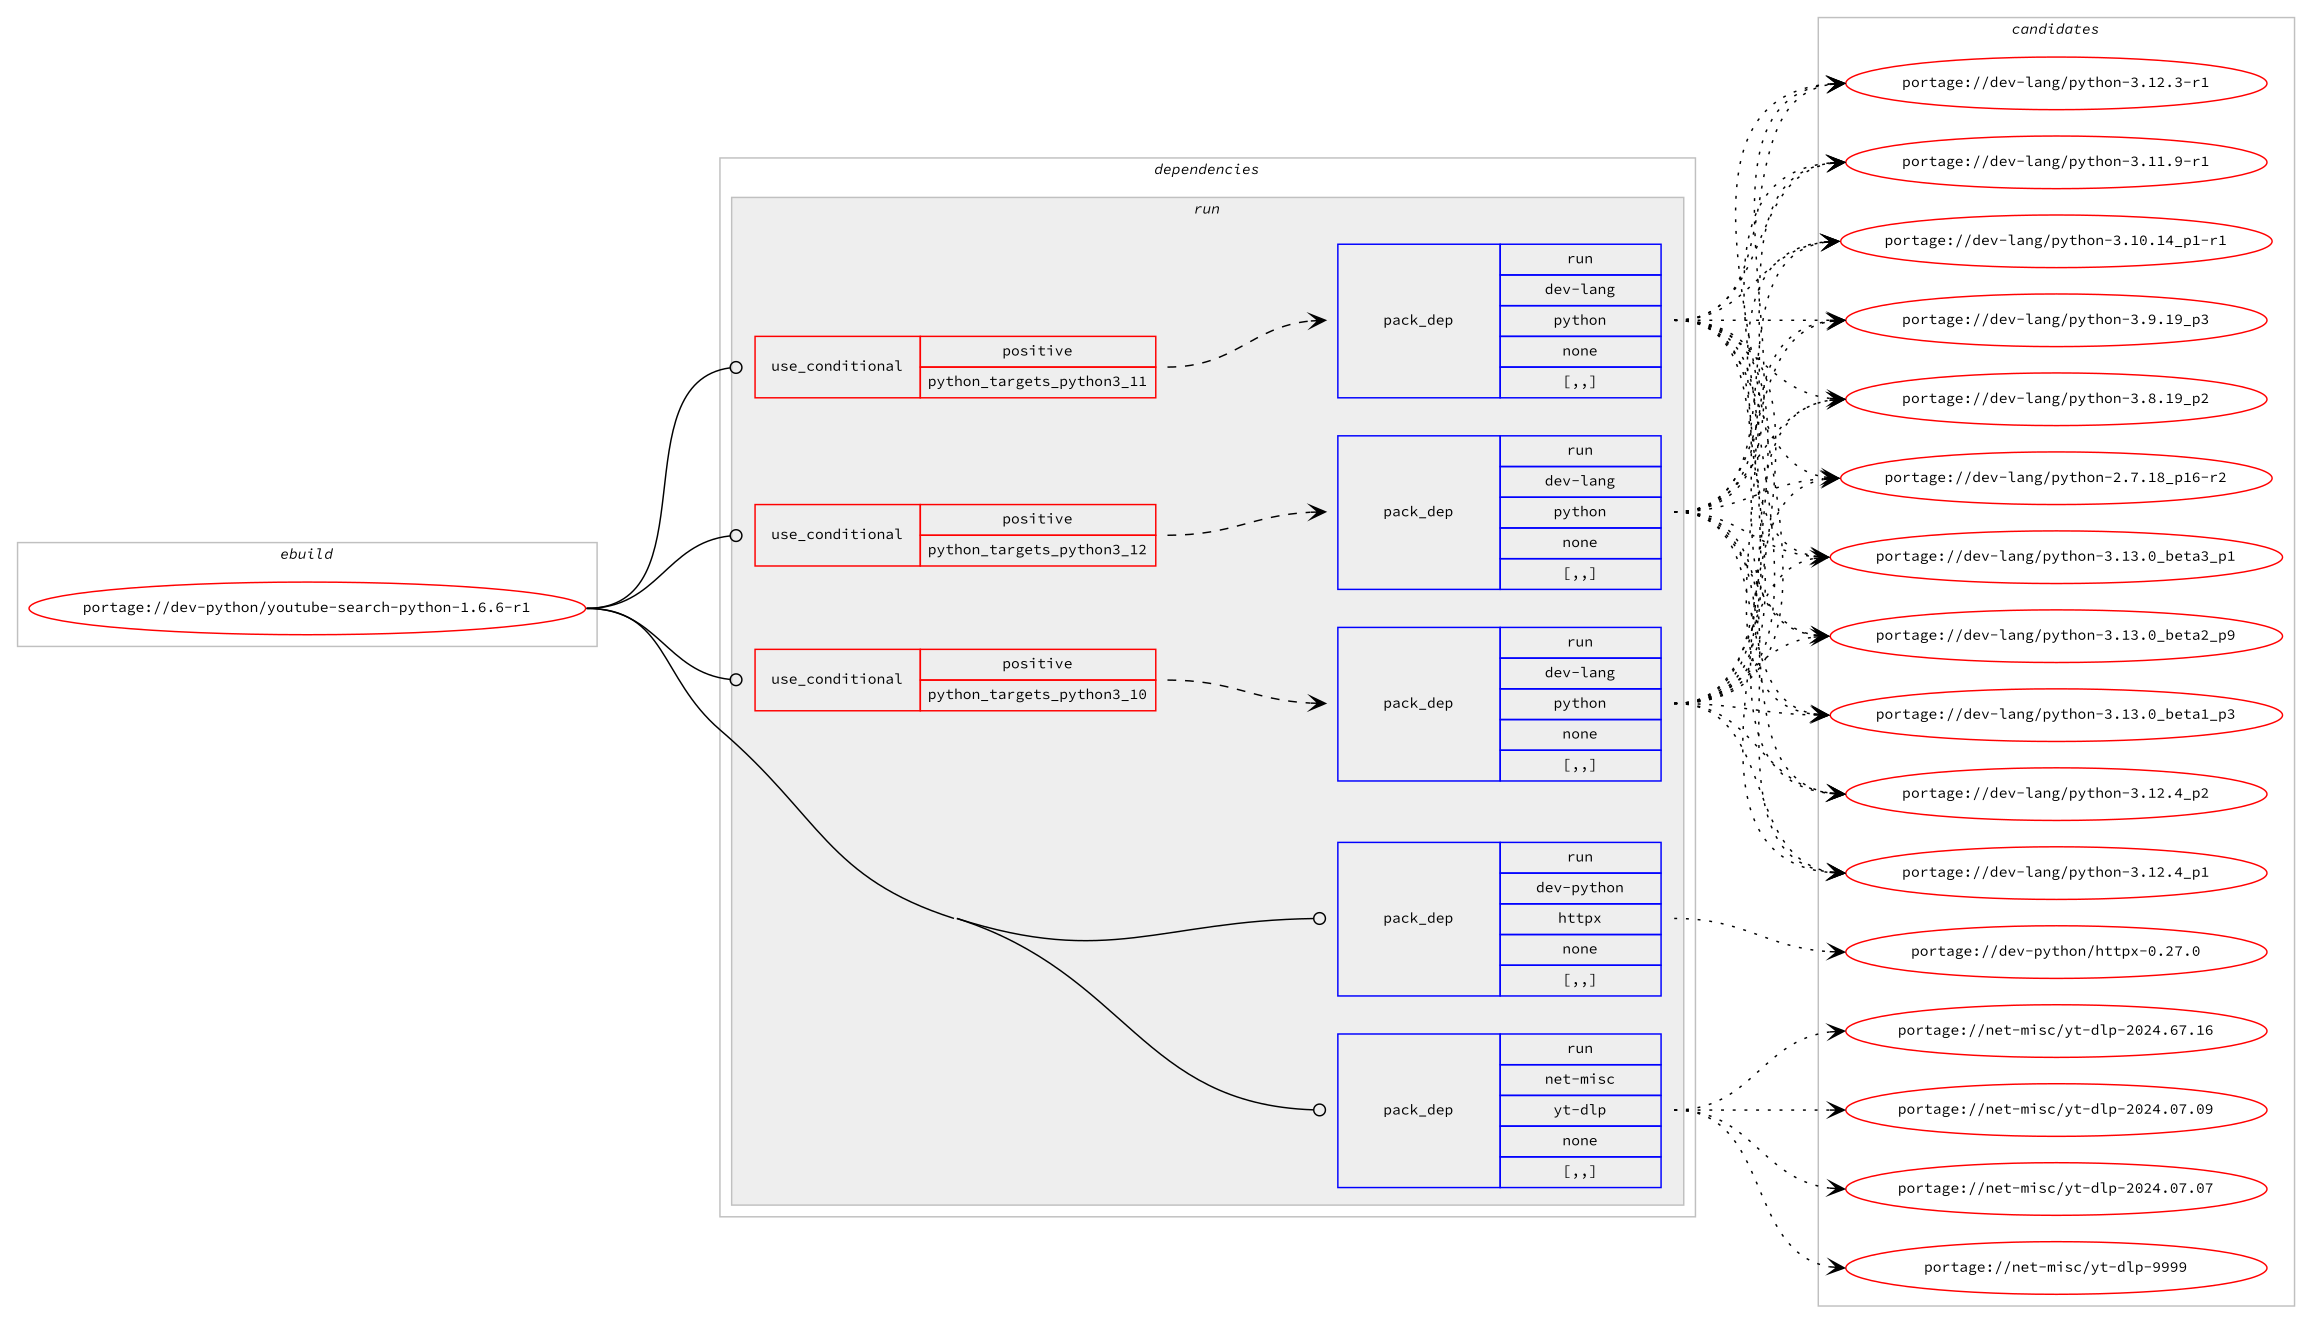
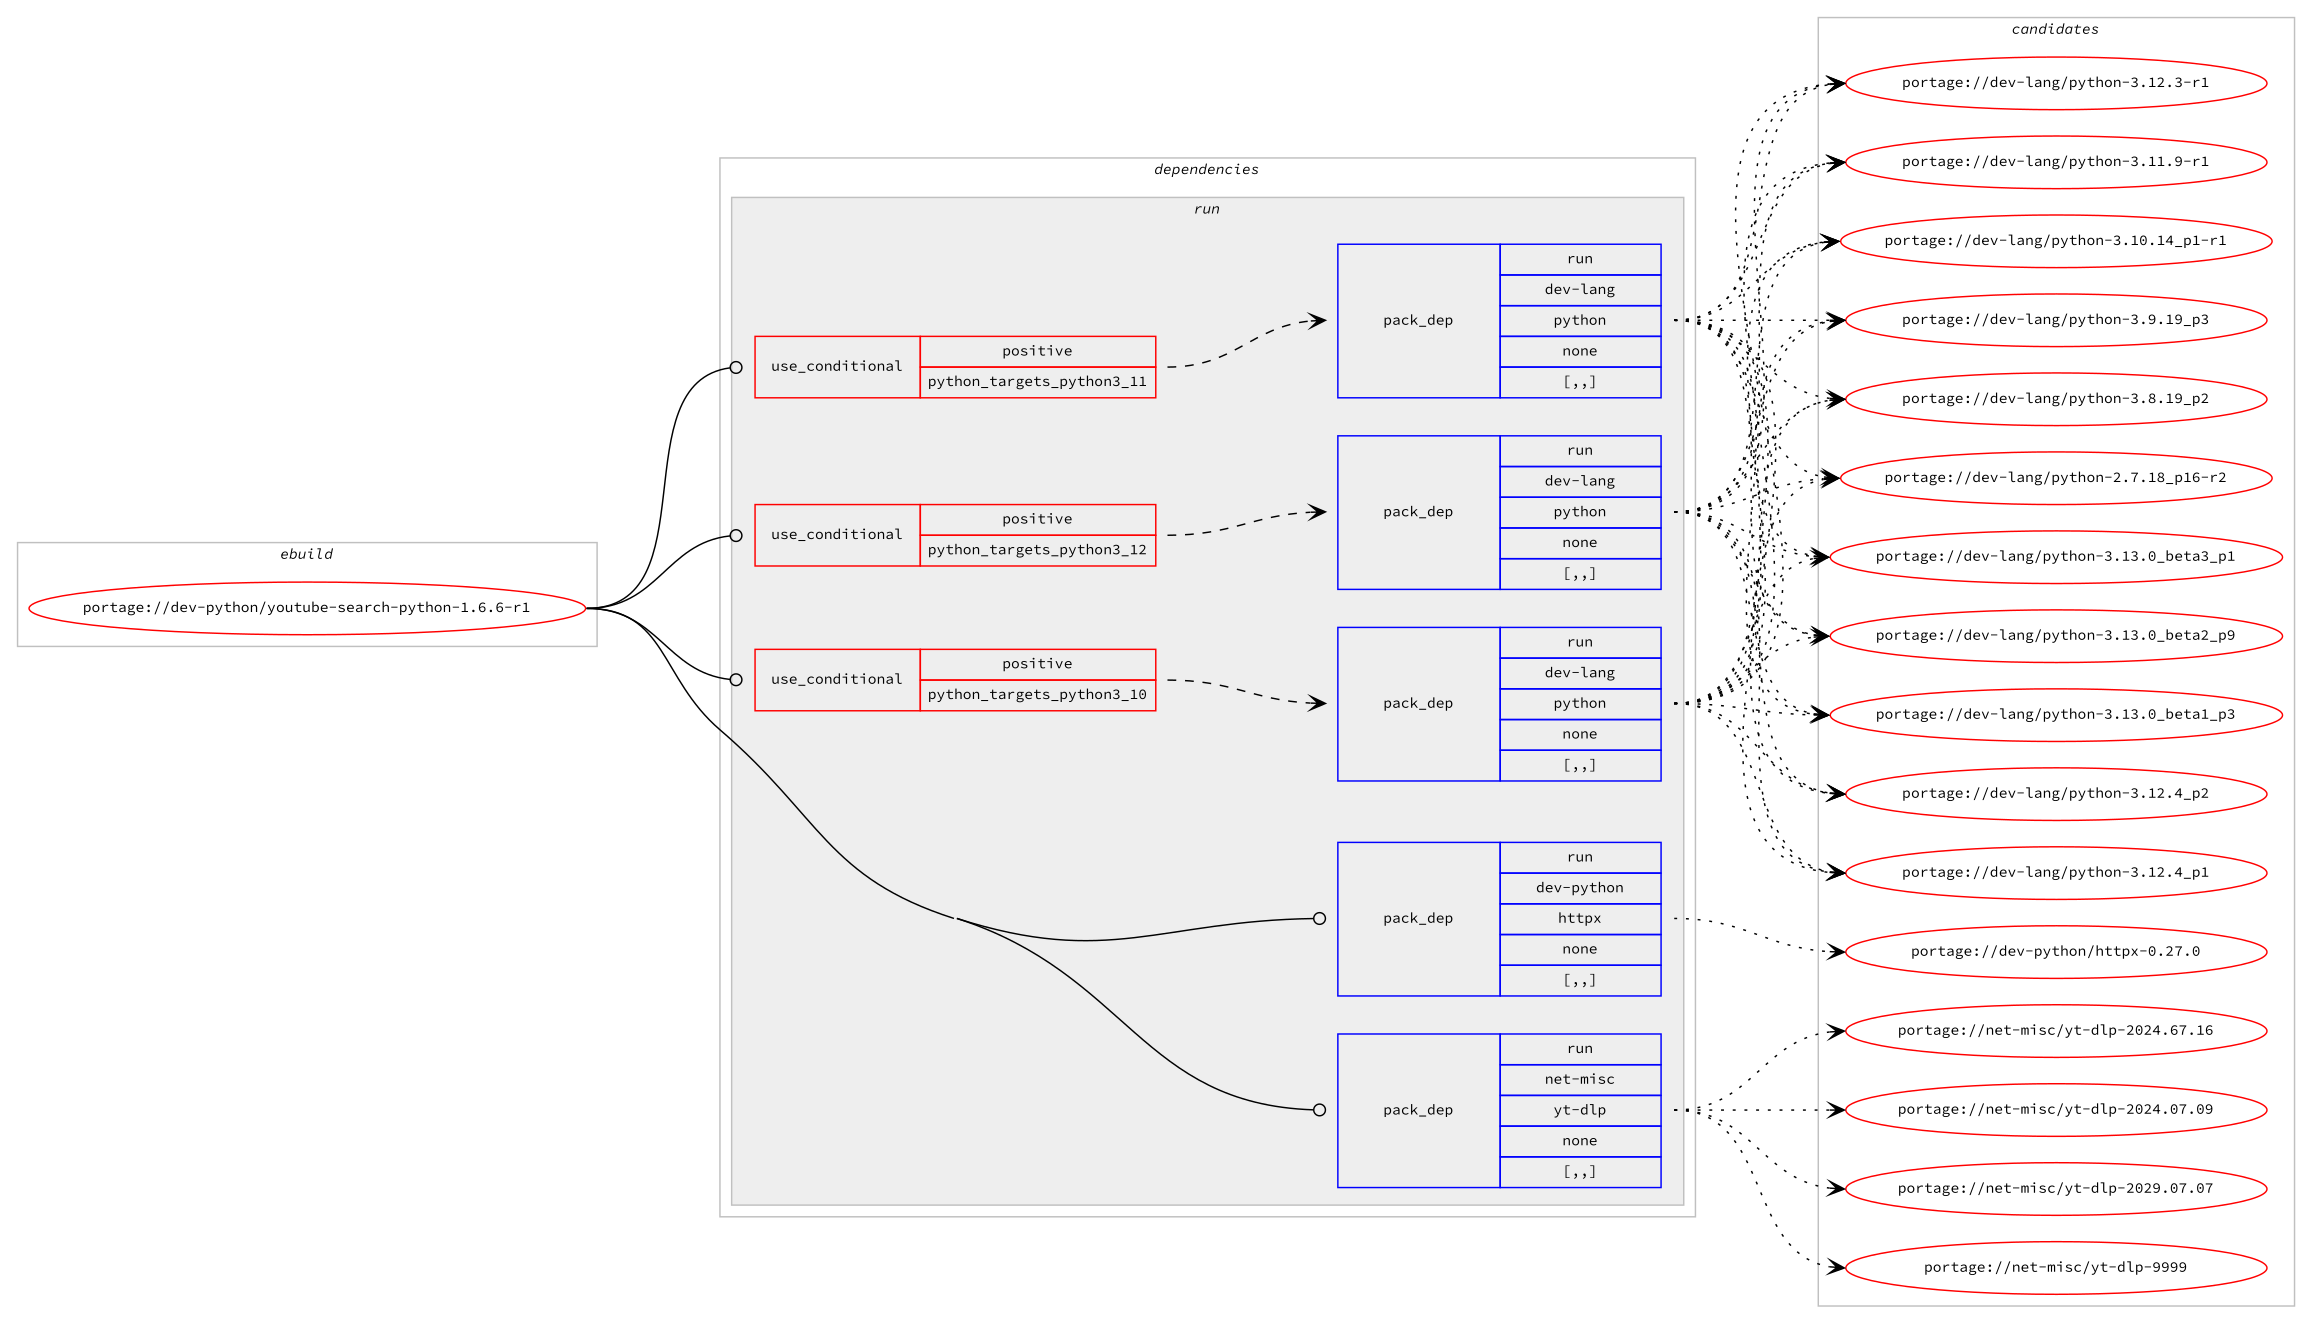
(2056, 1189) -> (2056, 1189)
